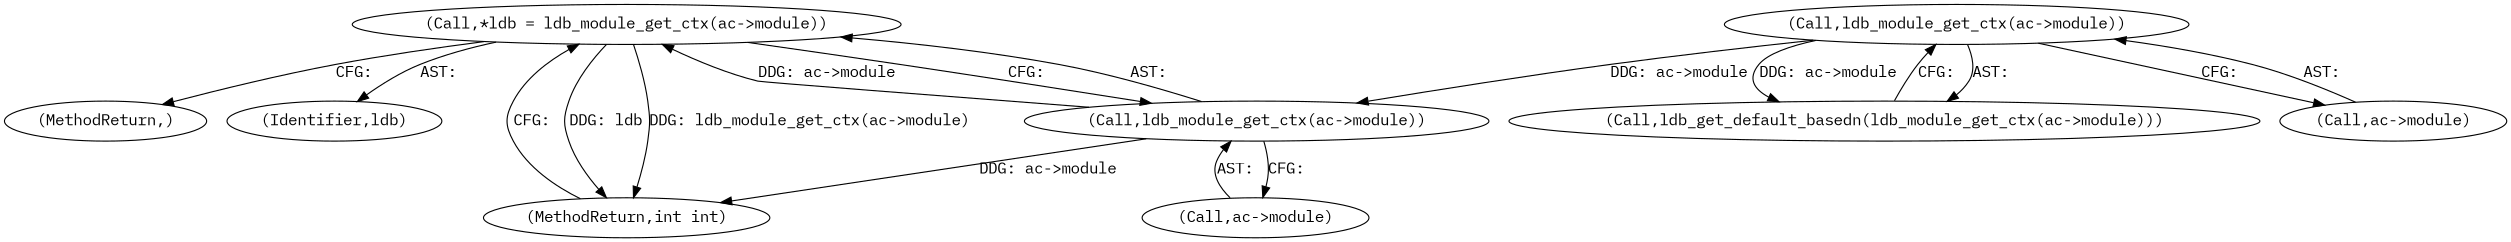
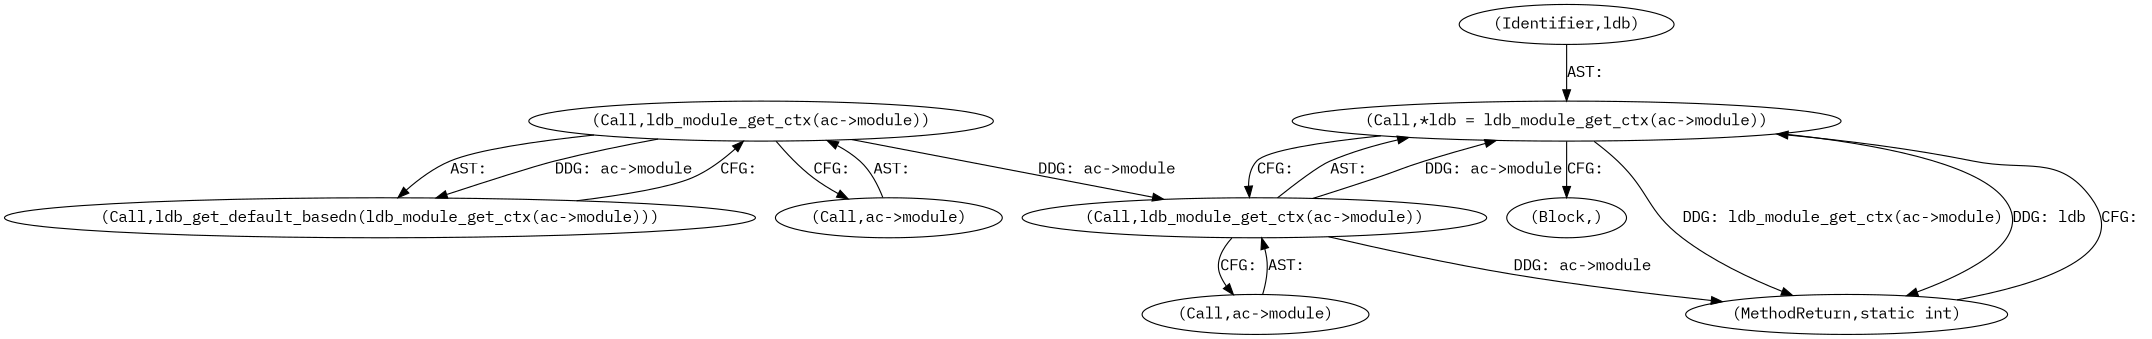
(428, 61) -> (1567, 67)
(106, 121) -> (1567, 218)
(627, 218) -> (1847, 314)
